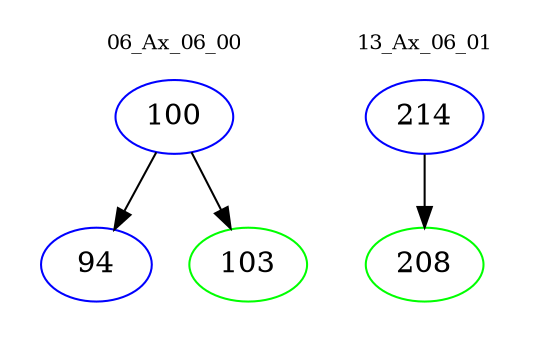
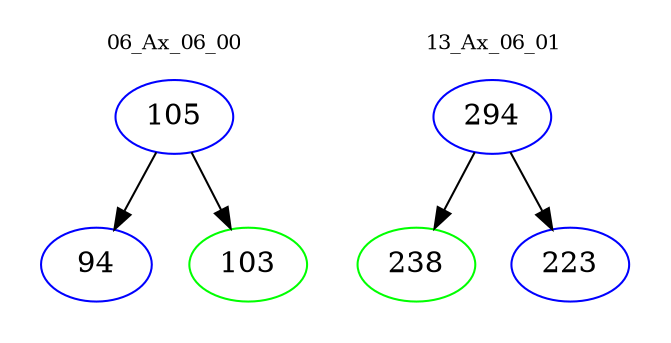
(174, 117) -> (174, 117)
(425, 117) -> (492, 117)
(425, 265) -> (416, 265)
none -> (570, 265)
